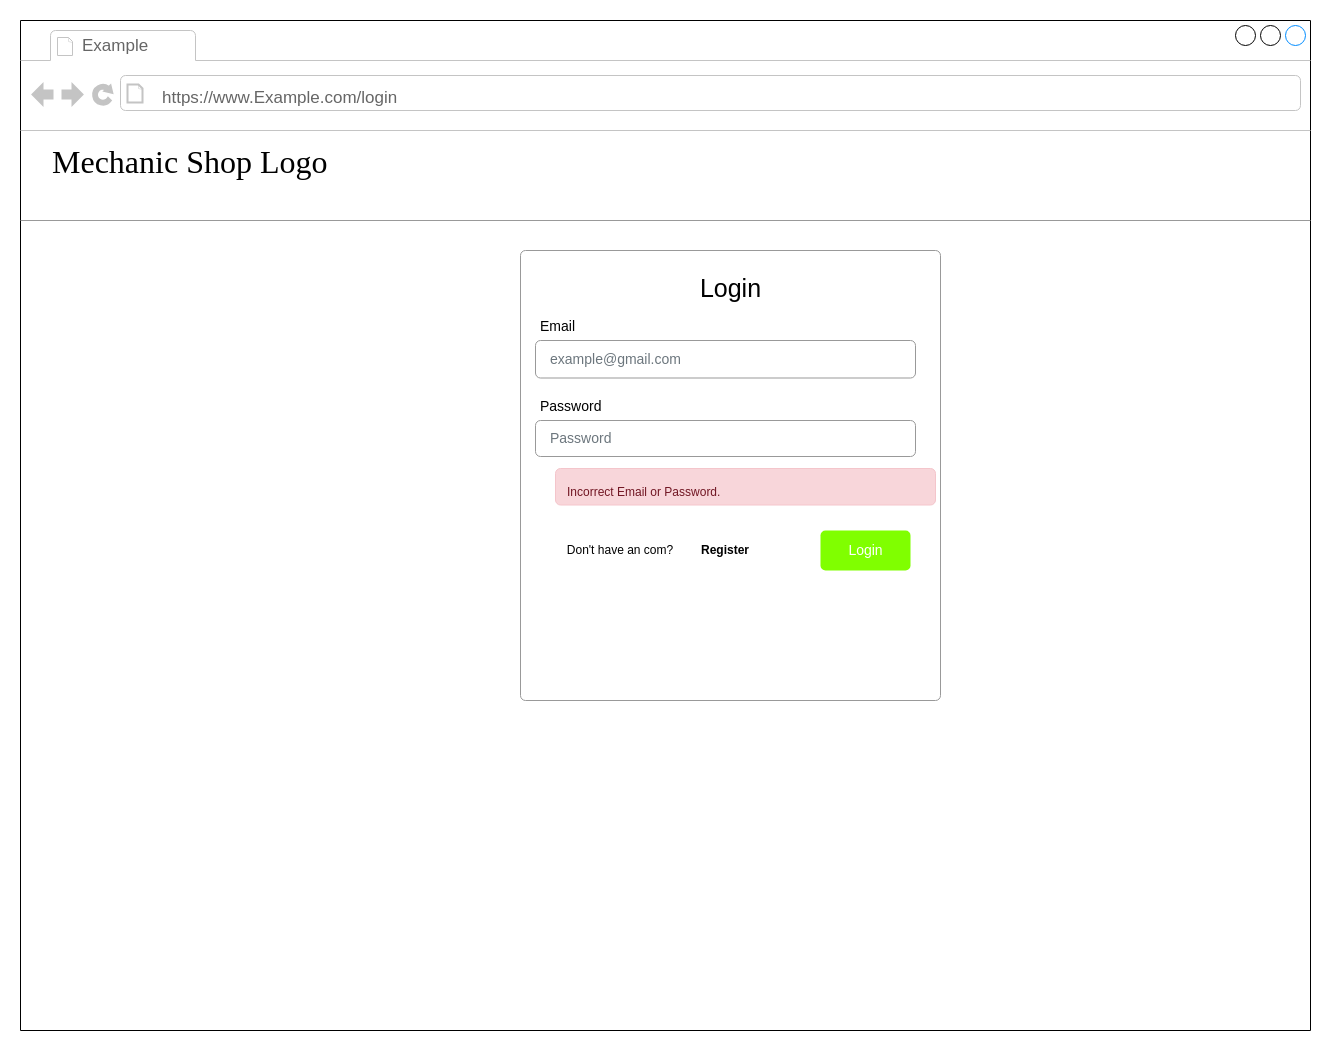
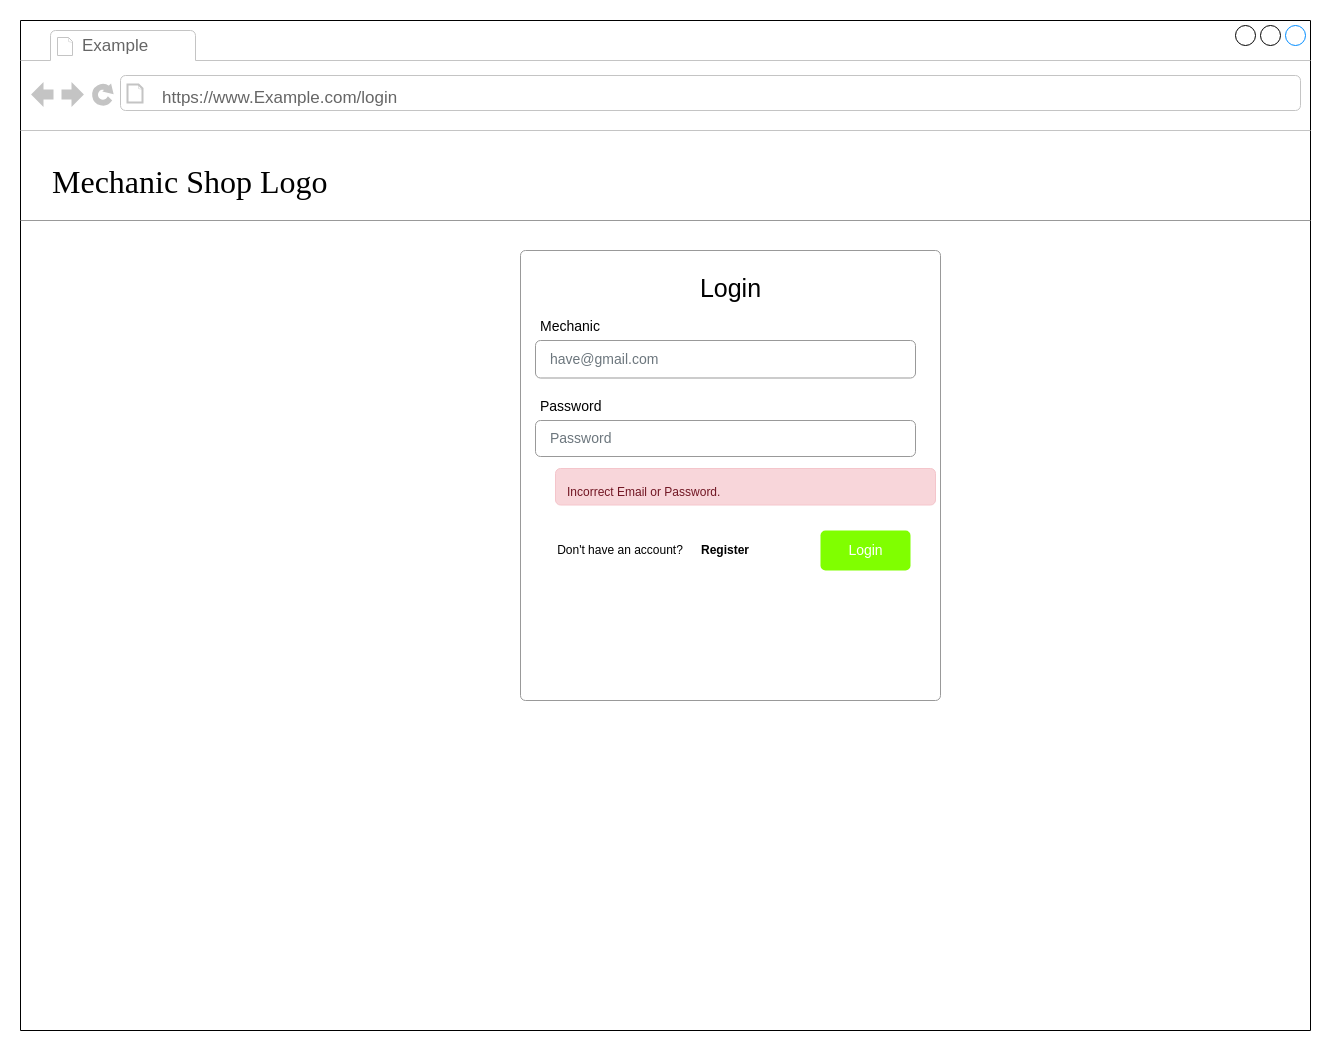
(221, 166) -> (221, 186)
(556, 326) -> (570, 326)
(610, 360) -> (600, 360)
(621, 551) -> (621, 551)
